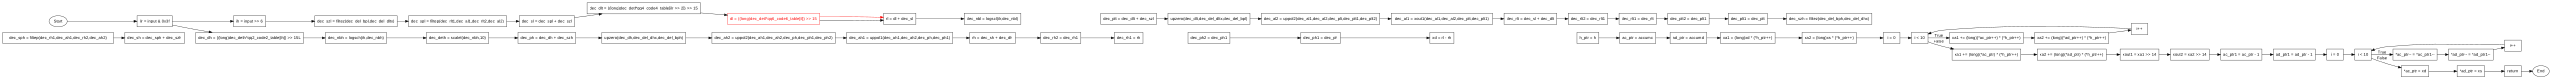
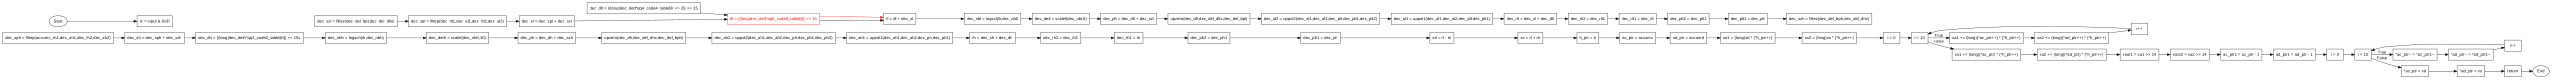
(587, 16) -> (649, 20)
none -> (1061, 19)
(1442, 19) -> (1442, 19)
(250, 21) -> none
(191, 29) -> (188, 38)
(58, 38) -> (58, 38)
none -> (1164, 38)
none -> (1530, 38)
